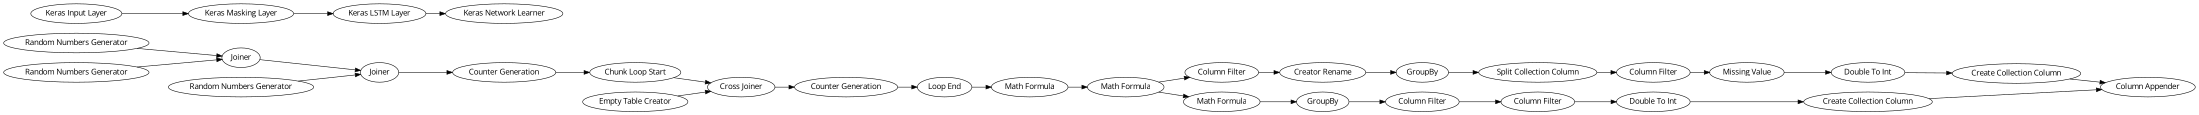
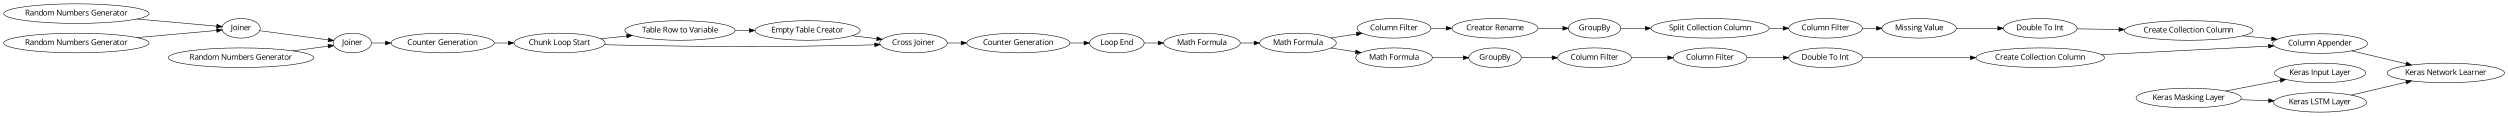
(152, 14) -> (2253, 86)
none -> (680, 30)
none -> (2379, 57)
